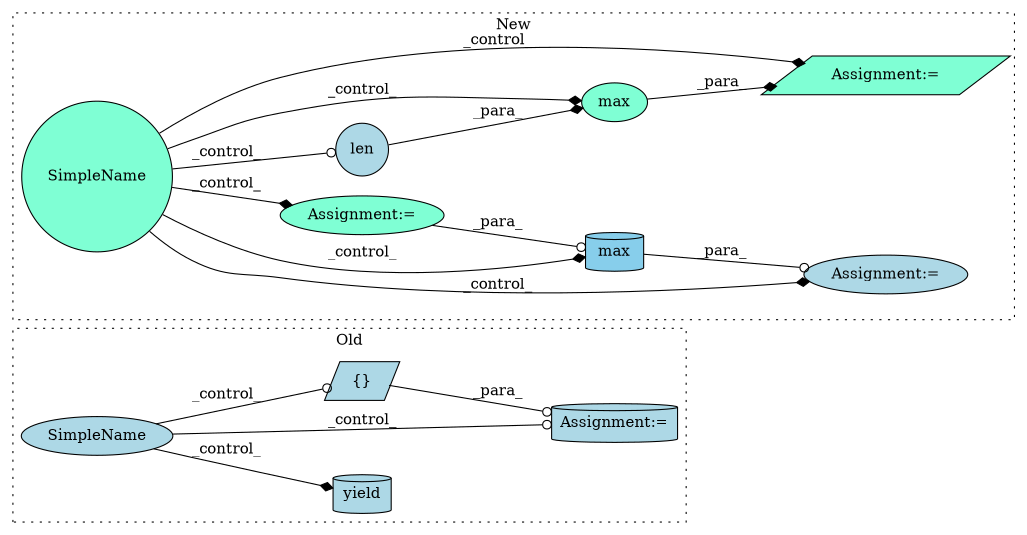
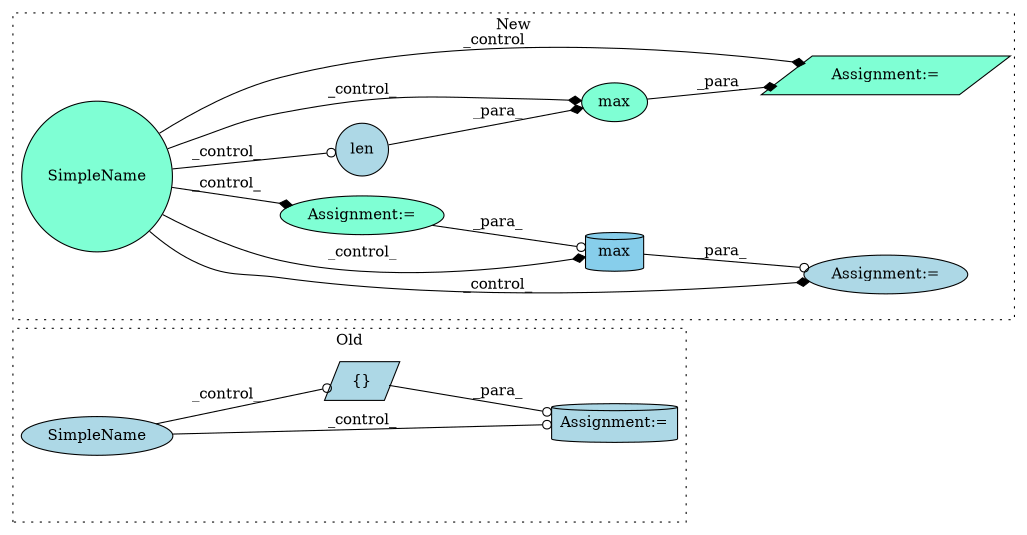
(362, 494) -> none
